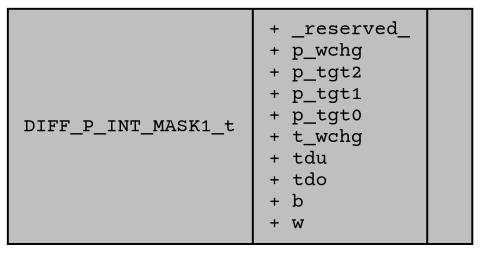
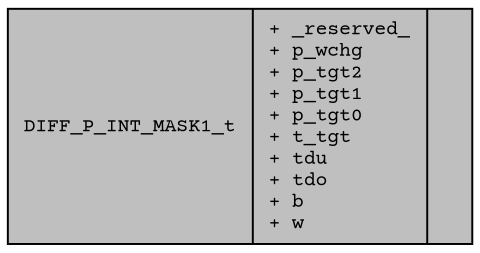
(316, 136) -> (311, 136)
